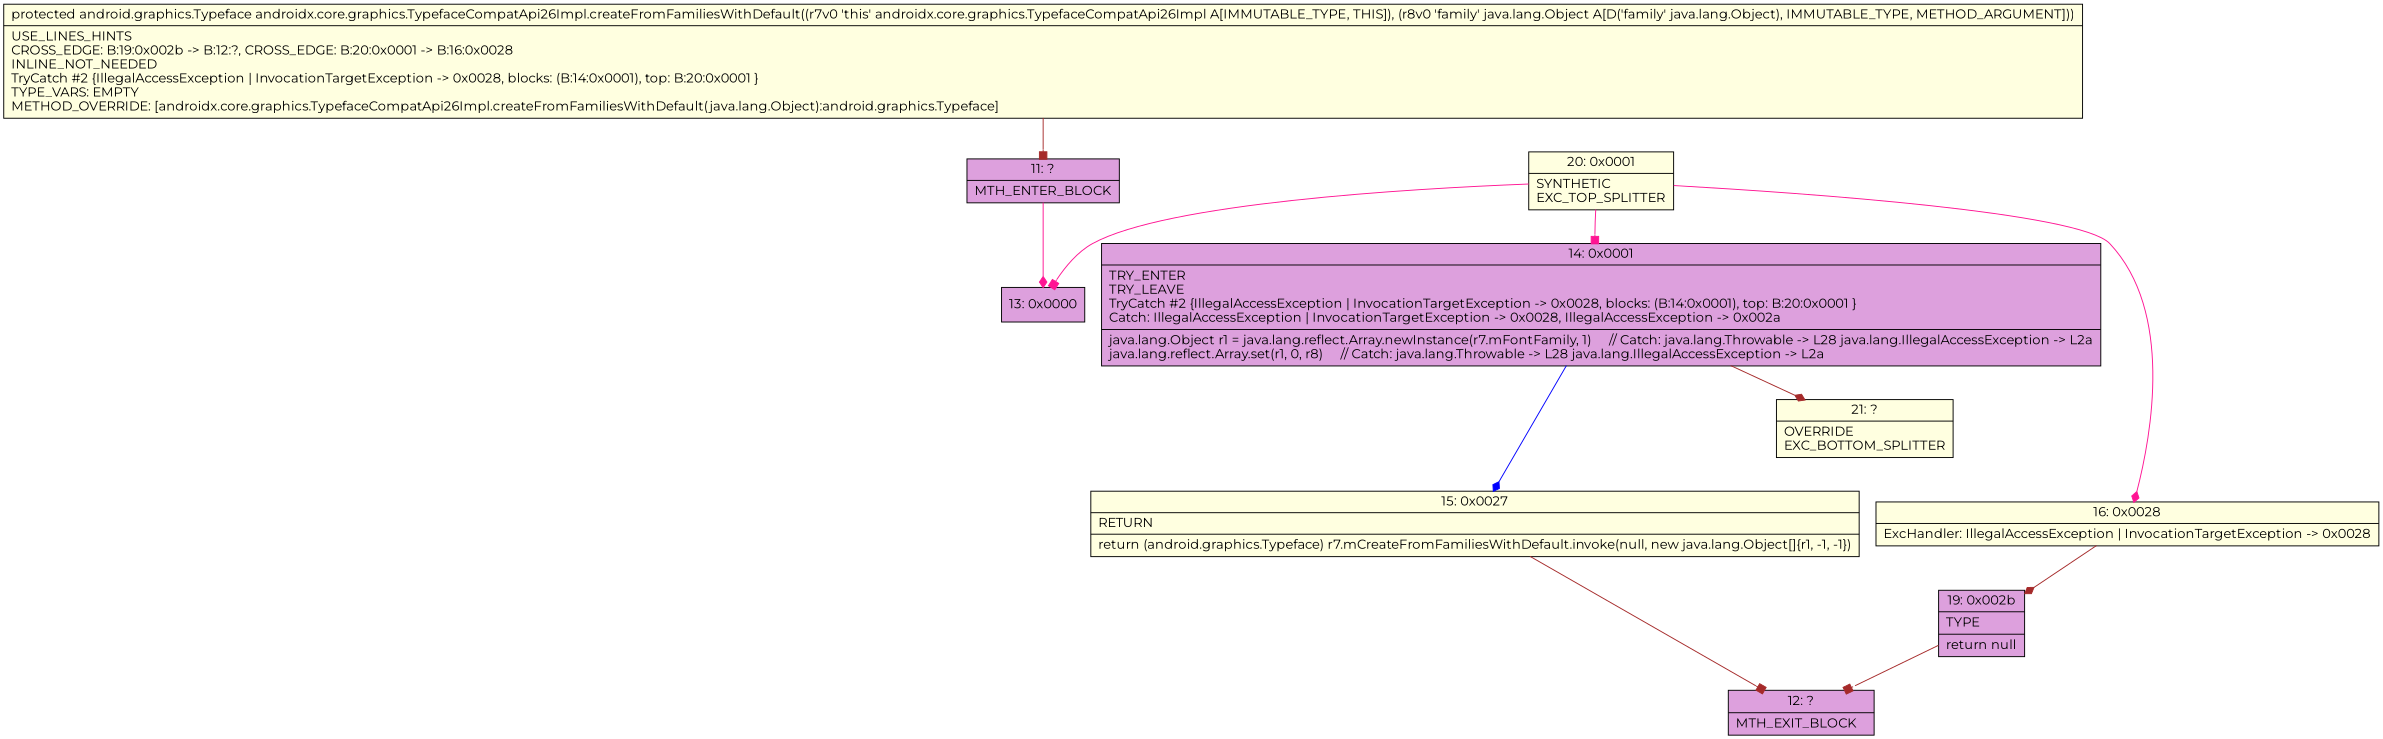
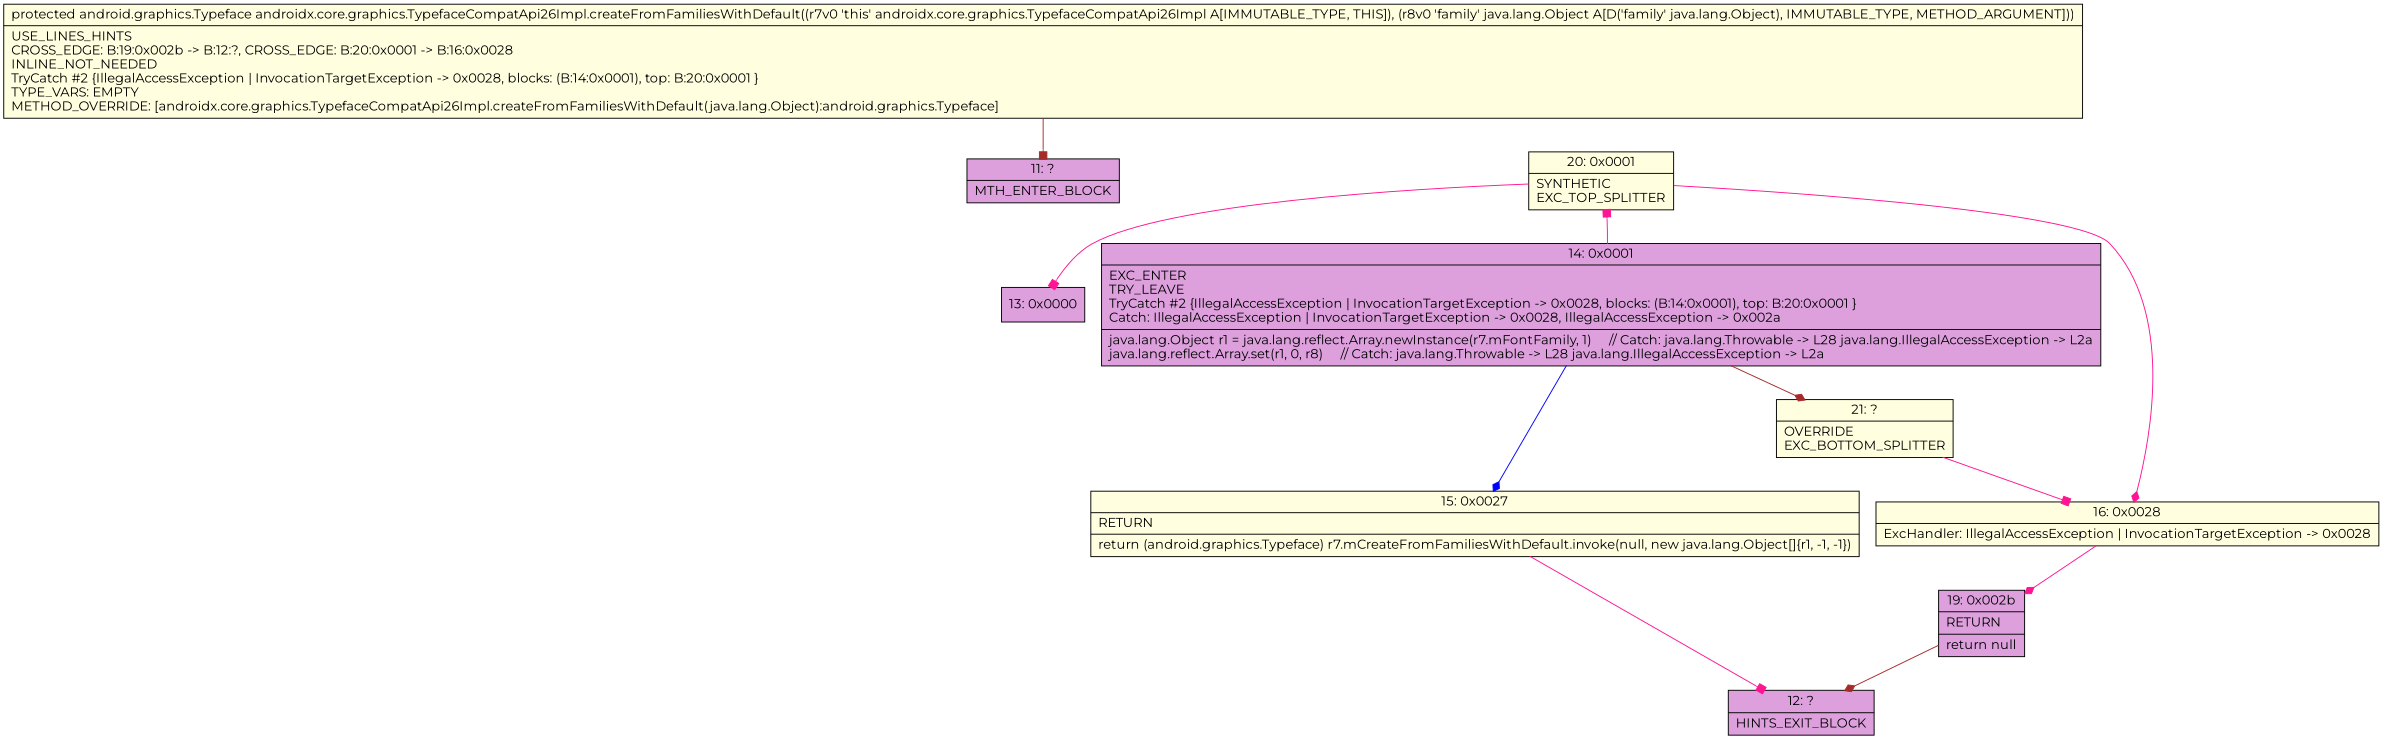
(1595, 222) -> (1607, 231)
(1043, 239) -> none
(1147, 276) -> (1148, 276)
none -> (2002, 478)
(2065, 566) -> (2065, 566)
(1643, 621) -> (1643, 621)
(1963, 623) -> (1974, 623)
(1897, 666) -> (1897, 666)
(1797, 723) -> (1801, 723)
